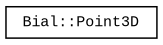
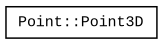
(81, 22) -> (81, 22)
